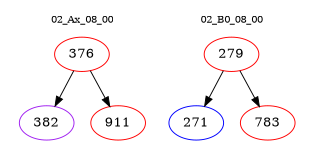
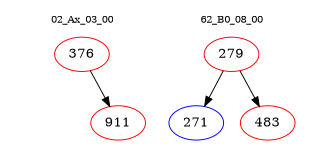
(82, 20) -> (82, 20)
(232, 20) -> (232, 20)
(47, 123) -> none
(268, 123) -> (268, 123)
